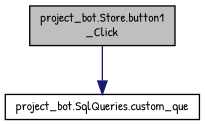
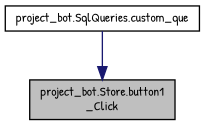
(102, 63) -> (102, 49)
